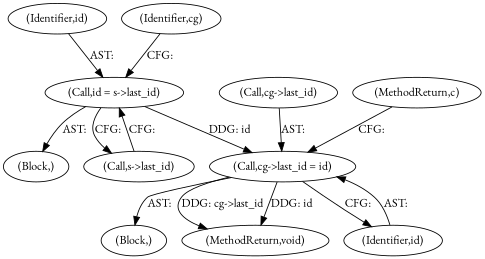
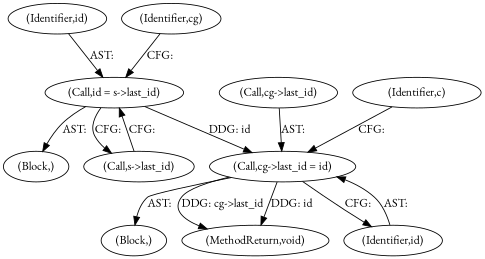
(417, 93) -> (417, 93)
